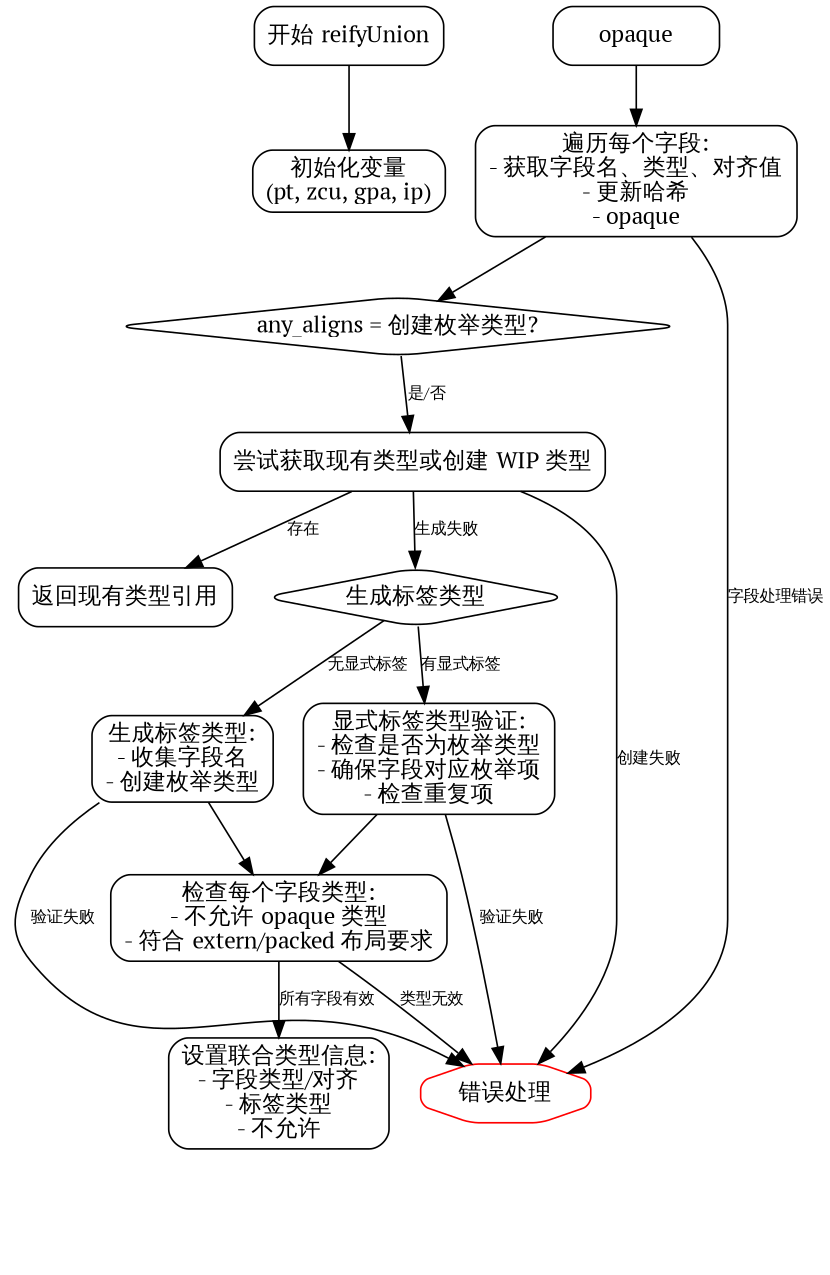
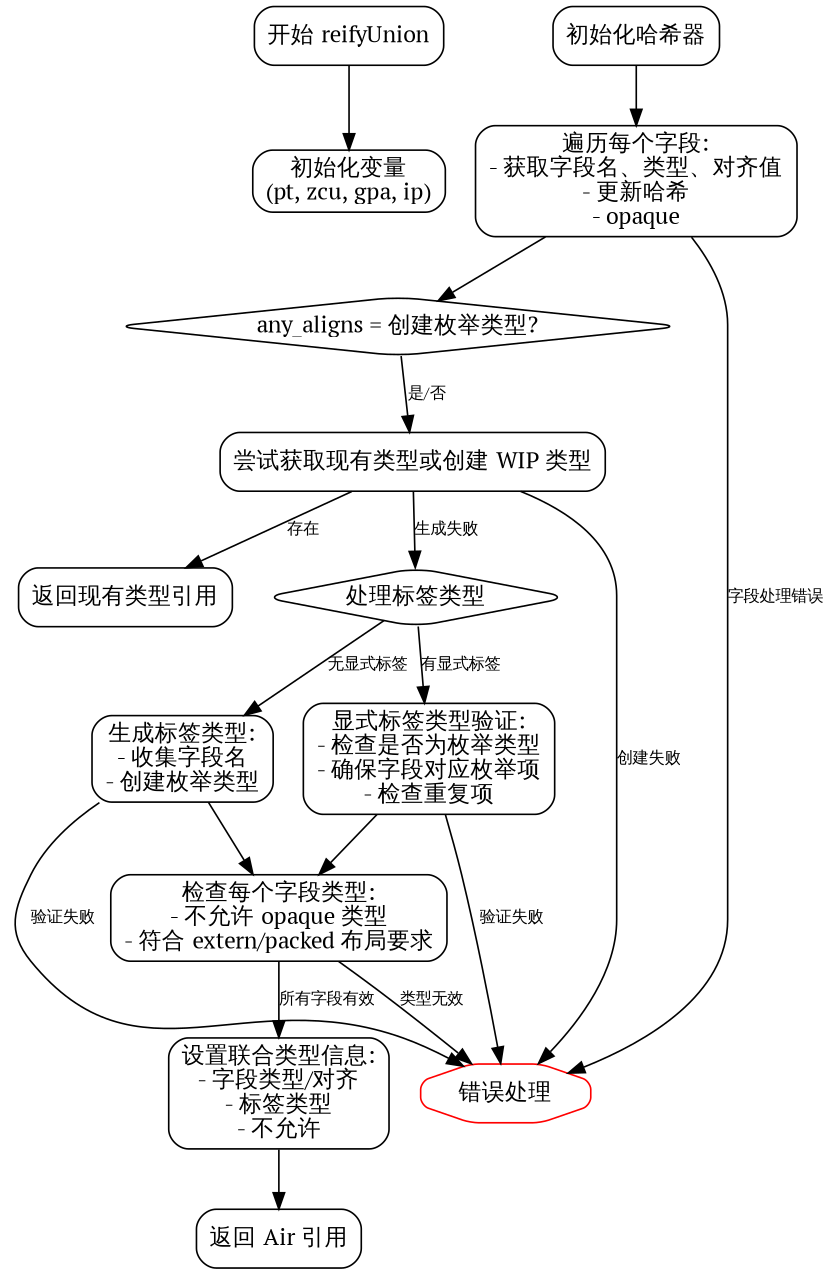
(636, 36) -> (636, 36)
(416, 597) -> (416, 597)
none -> (279, 1239)
